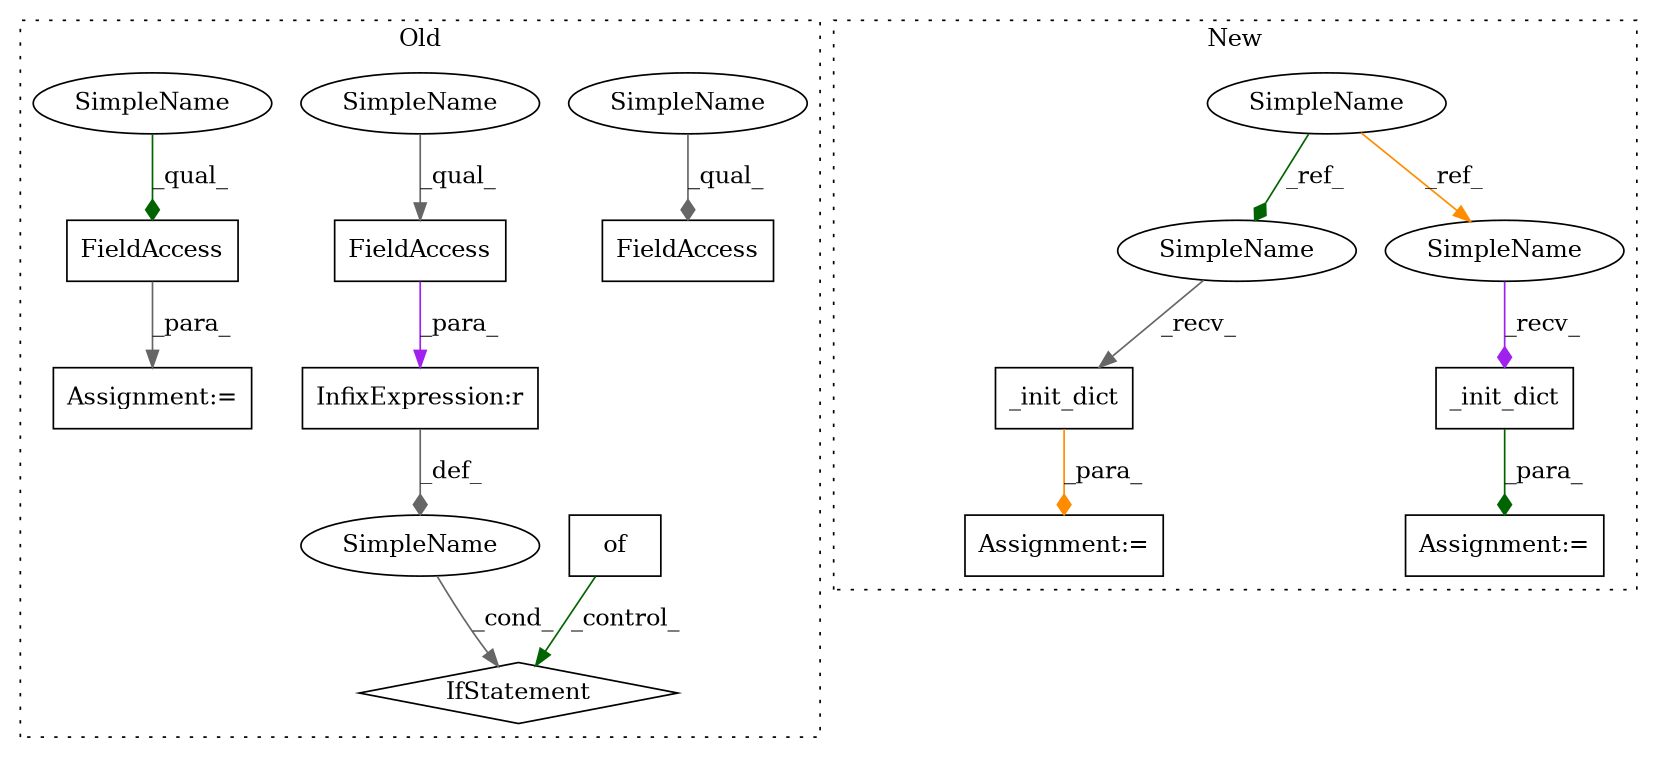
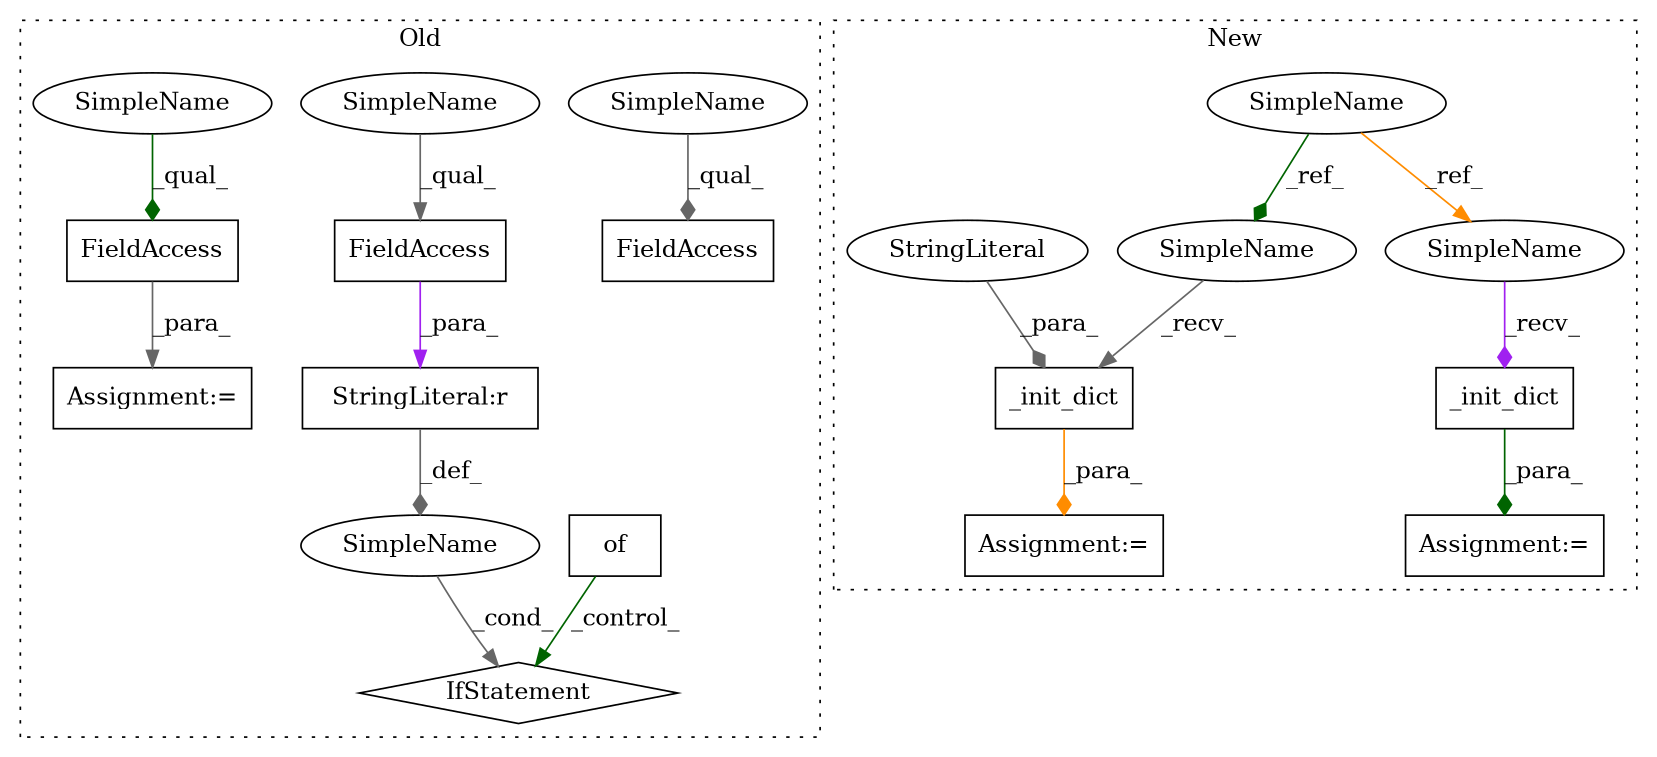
none -> (968, 251)
(420, 398) -> (420, 398)
